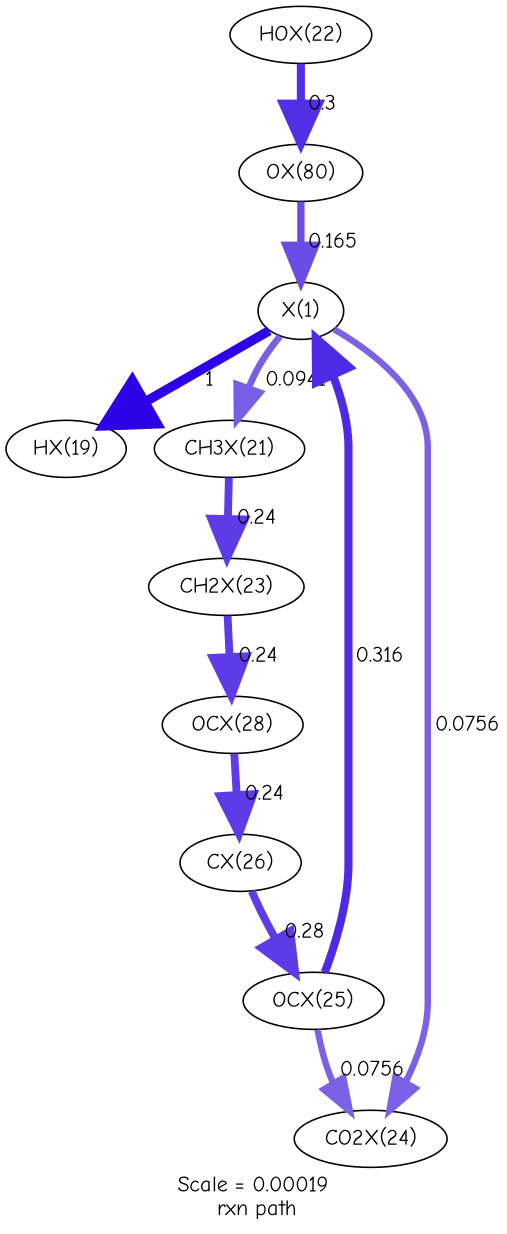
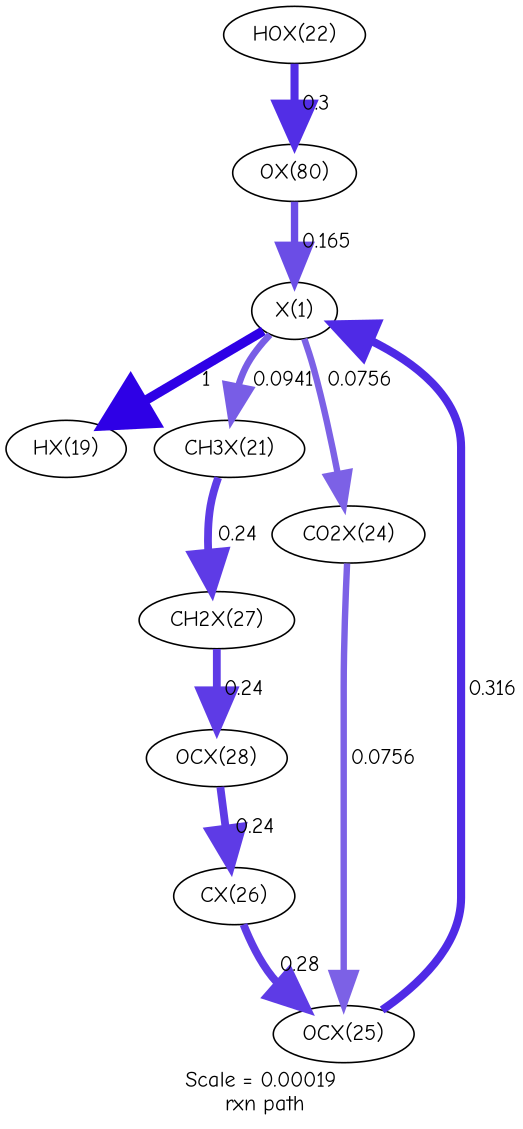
(226, 587) -> (217, 620)
(324, 1057) -> (344, 768)
